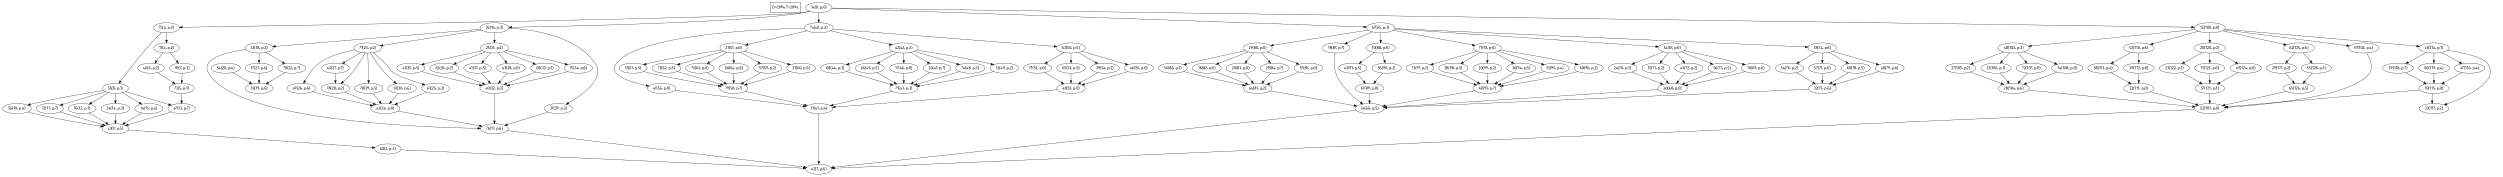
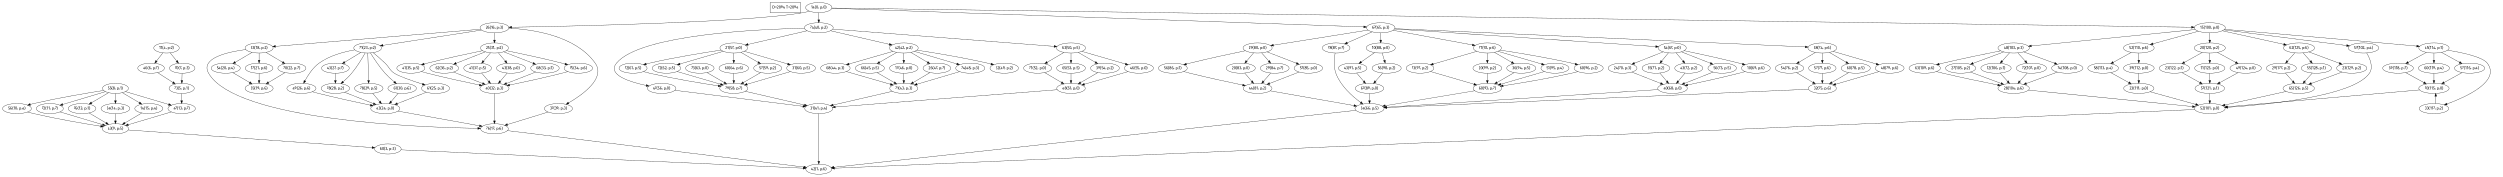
(167, 28) -> none
none -> (244, 57)
(718, 57) -> none
(151, 68) -> (151, 68)
(1207, 68) -> none
(1453, 68) -> none
none -> (1925, 68)
none -> (2352, 68)
(2470, 68) -> (2470, 68)
(957, 79) -> none
(2432, 97) -> (2436, 100)
